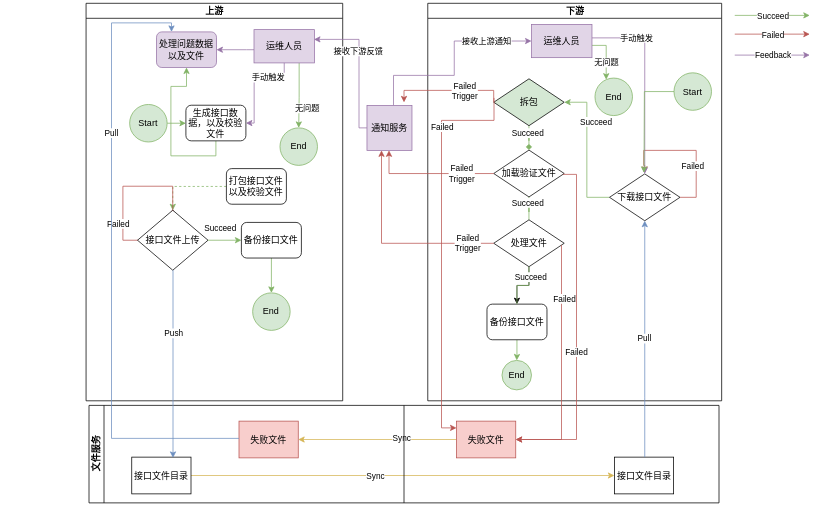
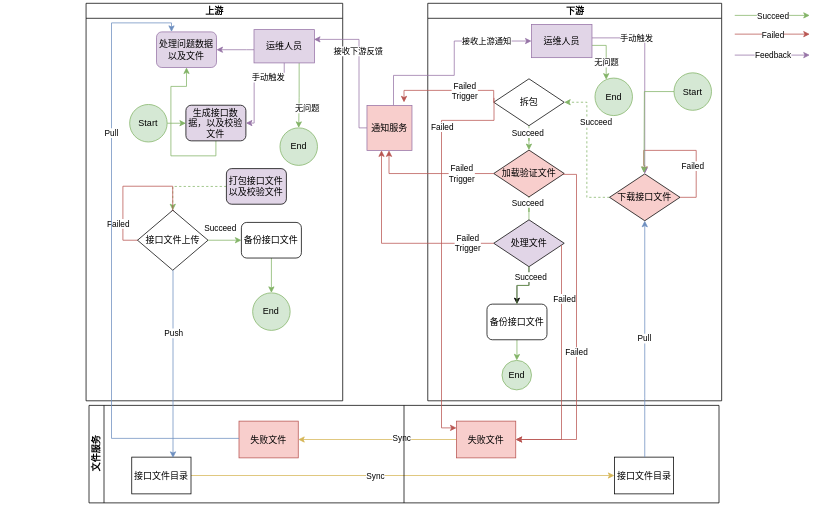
(529, 102) -> (529, 102)
(216, 123) -> (216, 123)
(389, 128) -> (389, 128)
(529, 143) -> (529, 143)
(587, 172) -> (587, 172)
(529, 174) -> (529, 174)
(256, 186) -> (256, 186)
(645, 197) -> (645, 197)
(529, 243) -> (529, 243)
